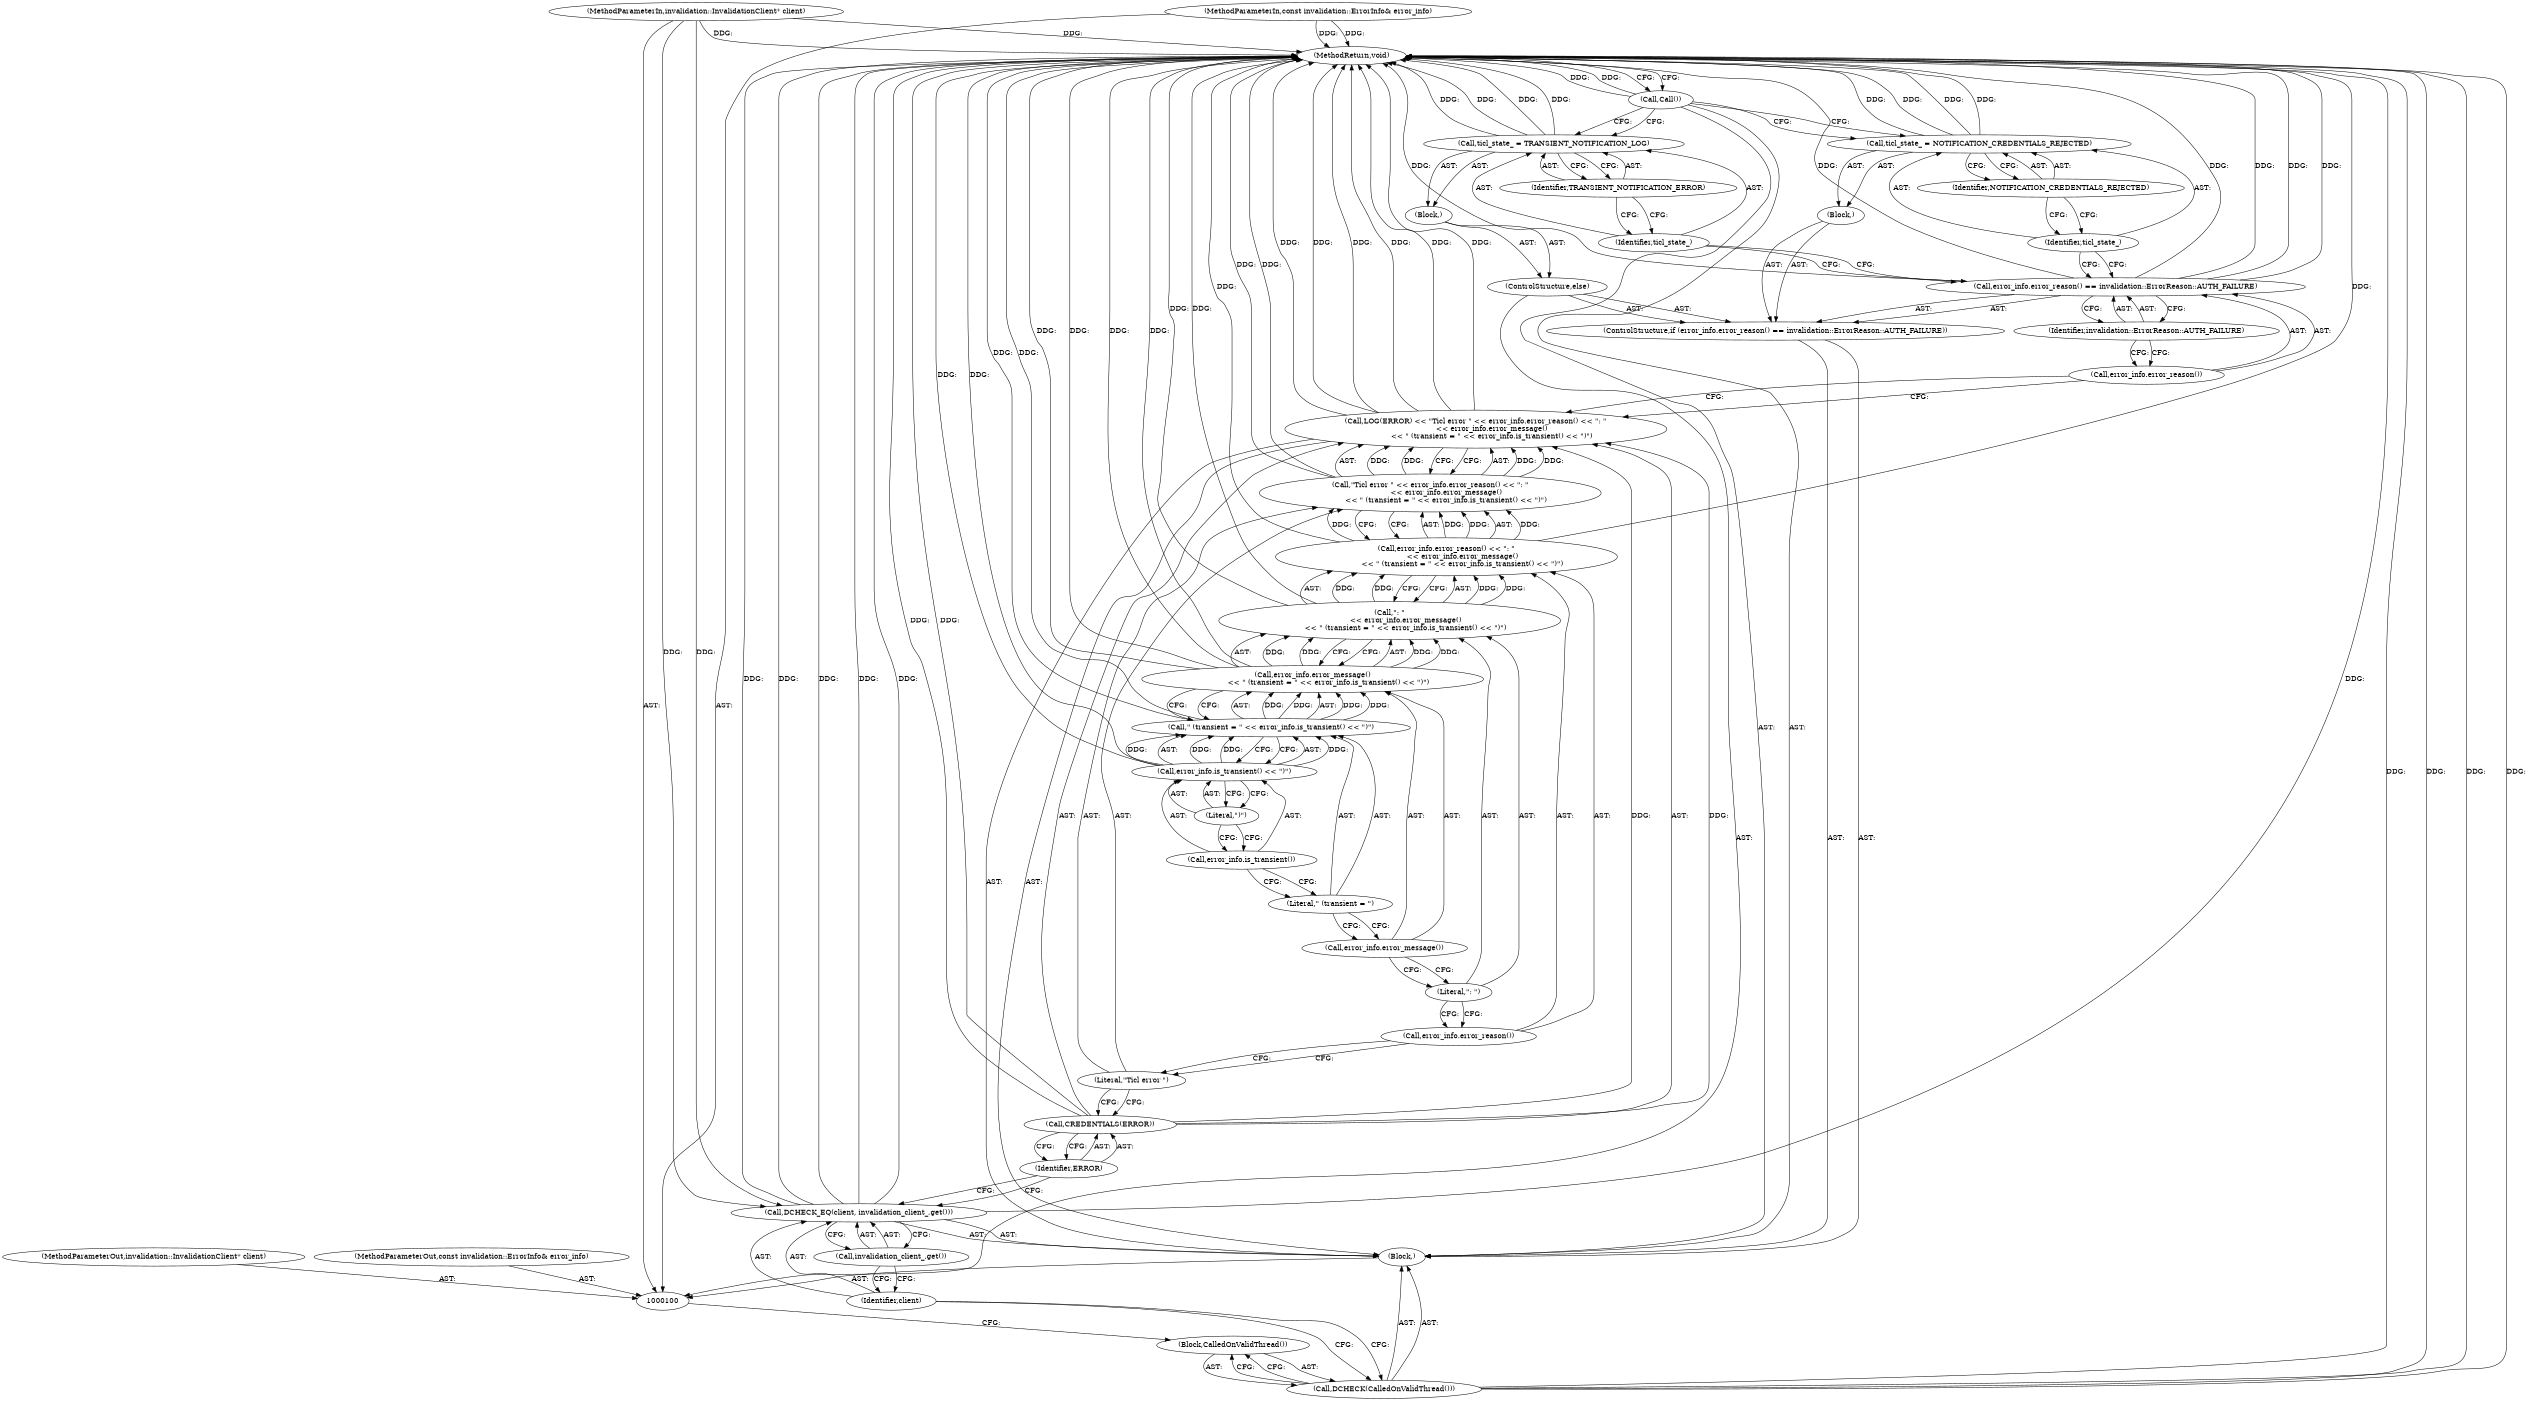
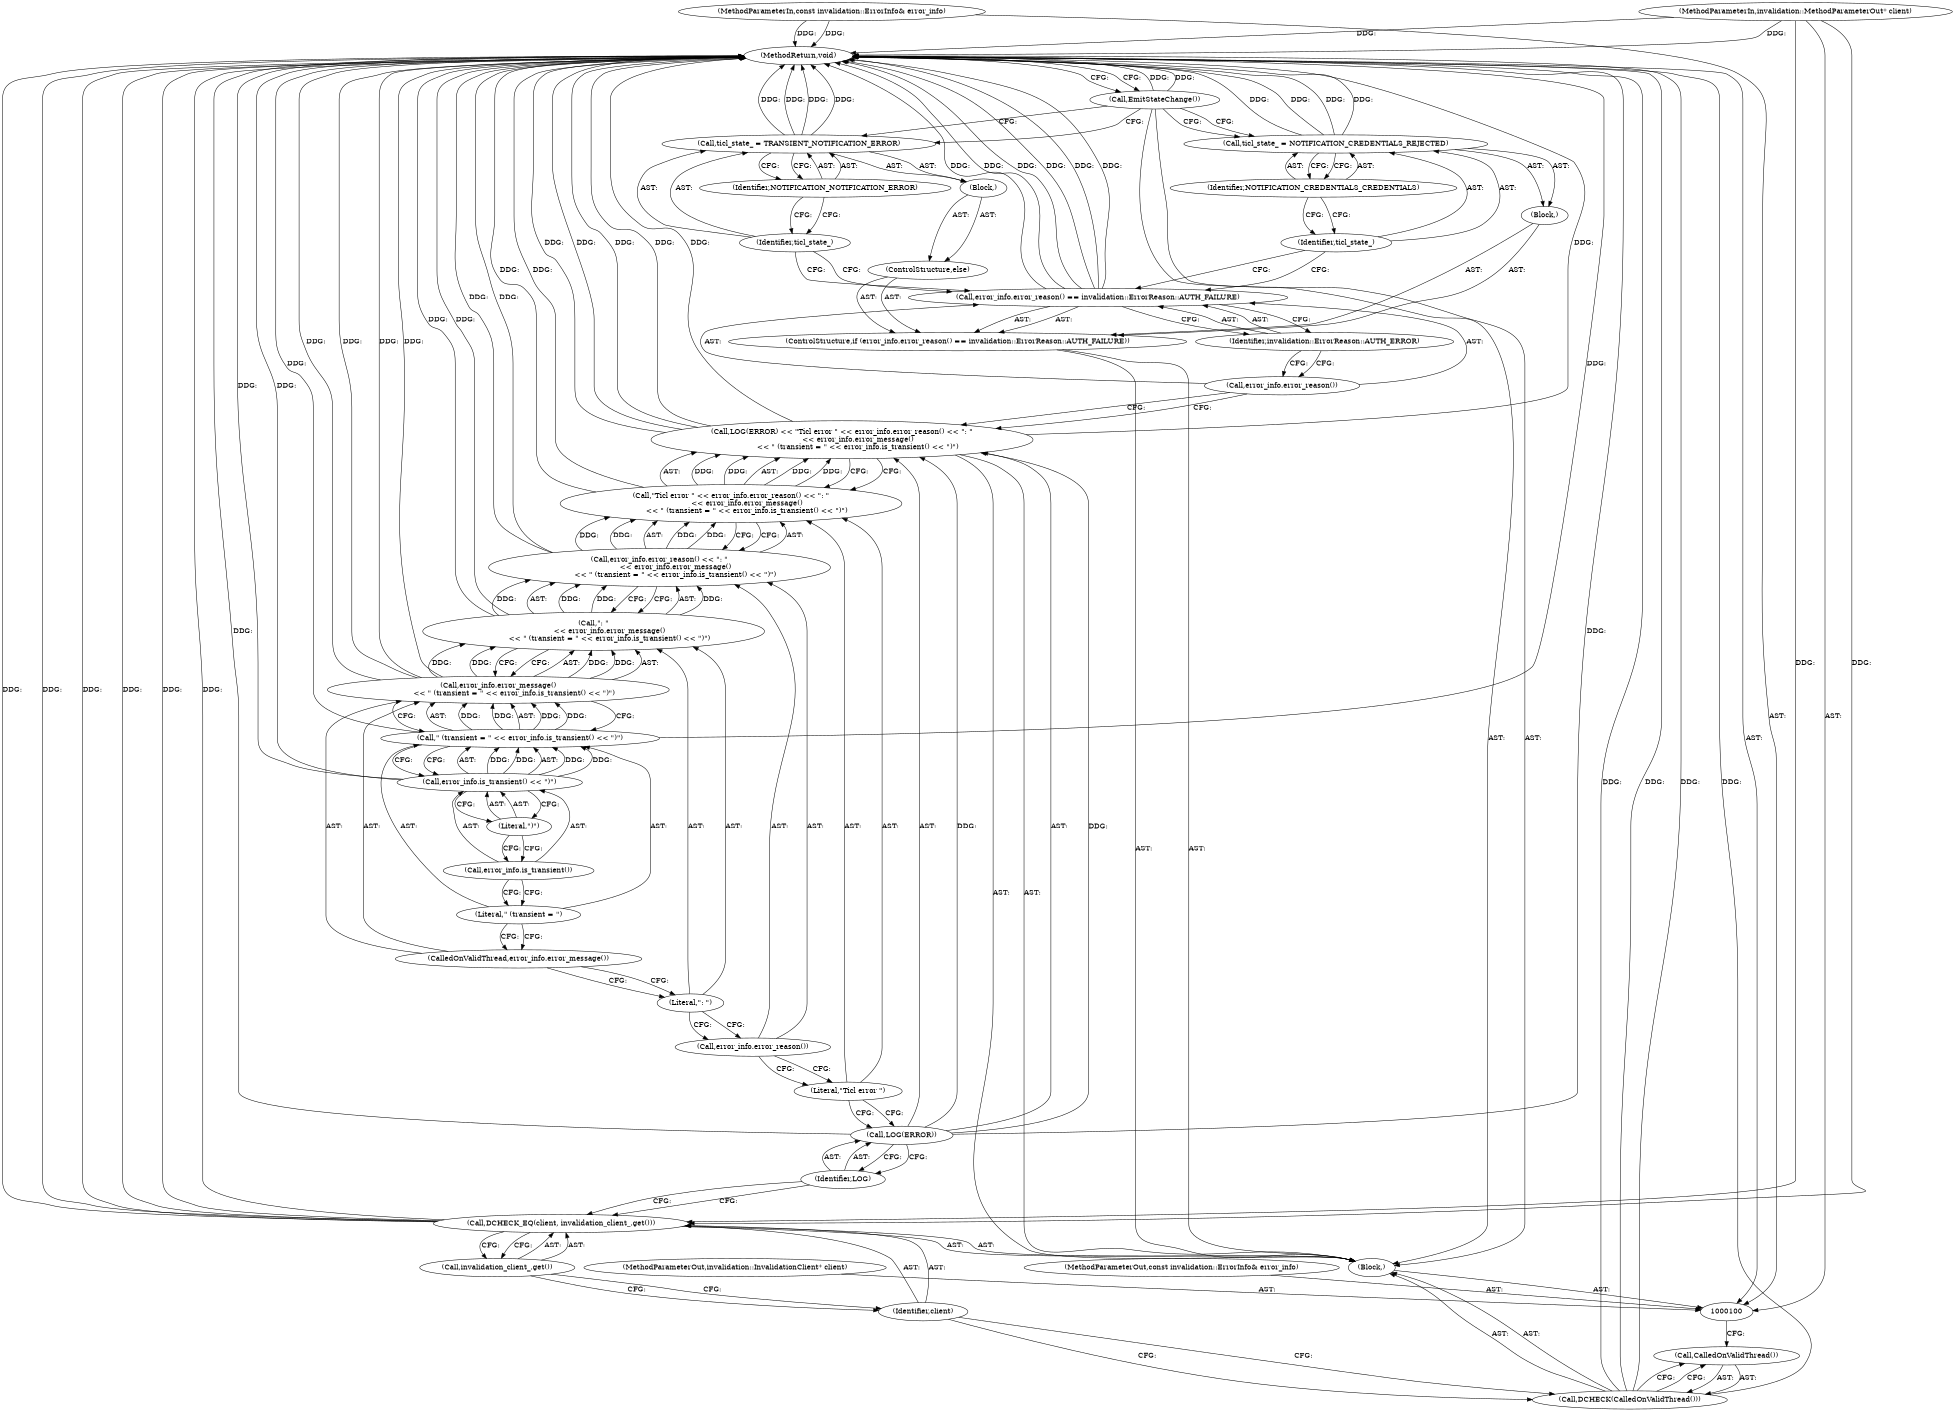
(696, 12) -> (1796, 12)
(1661, 100) -> (1155, 100)
(1554, 144) -> (799, 144)
(1618, 188) -> (825, 188)
(2051, 188) -> (1313, 188)
(2147, 331) -> (1325, 342)
(1385, 948) -> (519, 959)
(1100, 1125) -> (902, 1135)
(1668, 1129) -> (1743, 250)
(1069, 1169) -> (843, 1179)
(1233, 1345) -> (1727, 1356)
